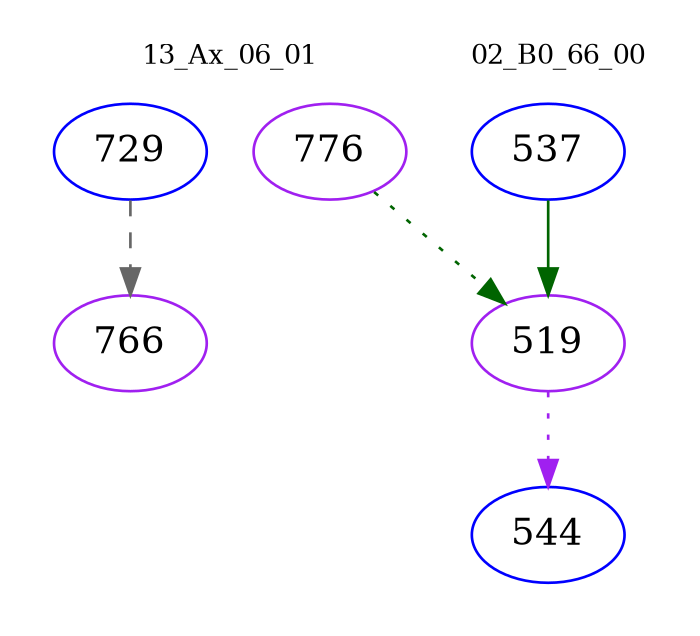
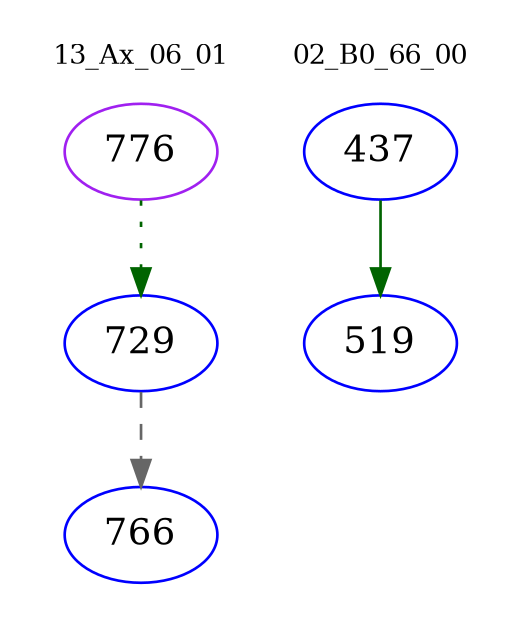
(548, 152) -> (381, 152)
(410, 223) -> (141, 234)
(130, 343) -> (141, 535)
(548, 343) -> (381, 343)
(548, 535) -> none
